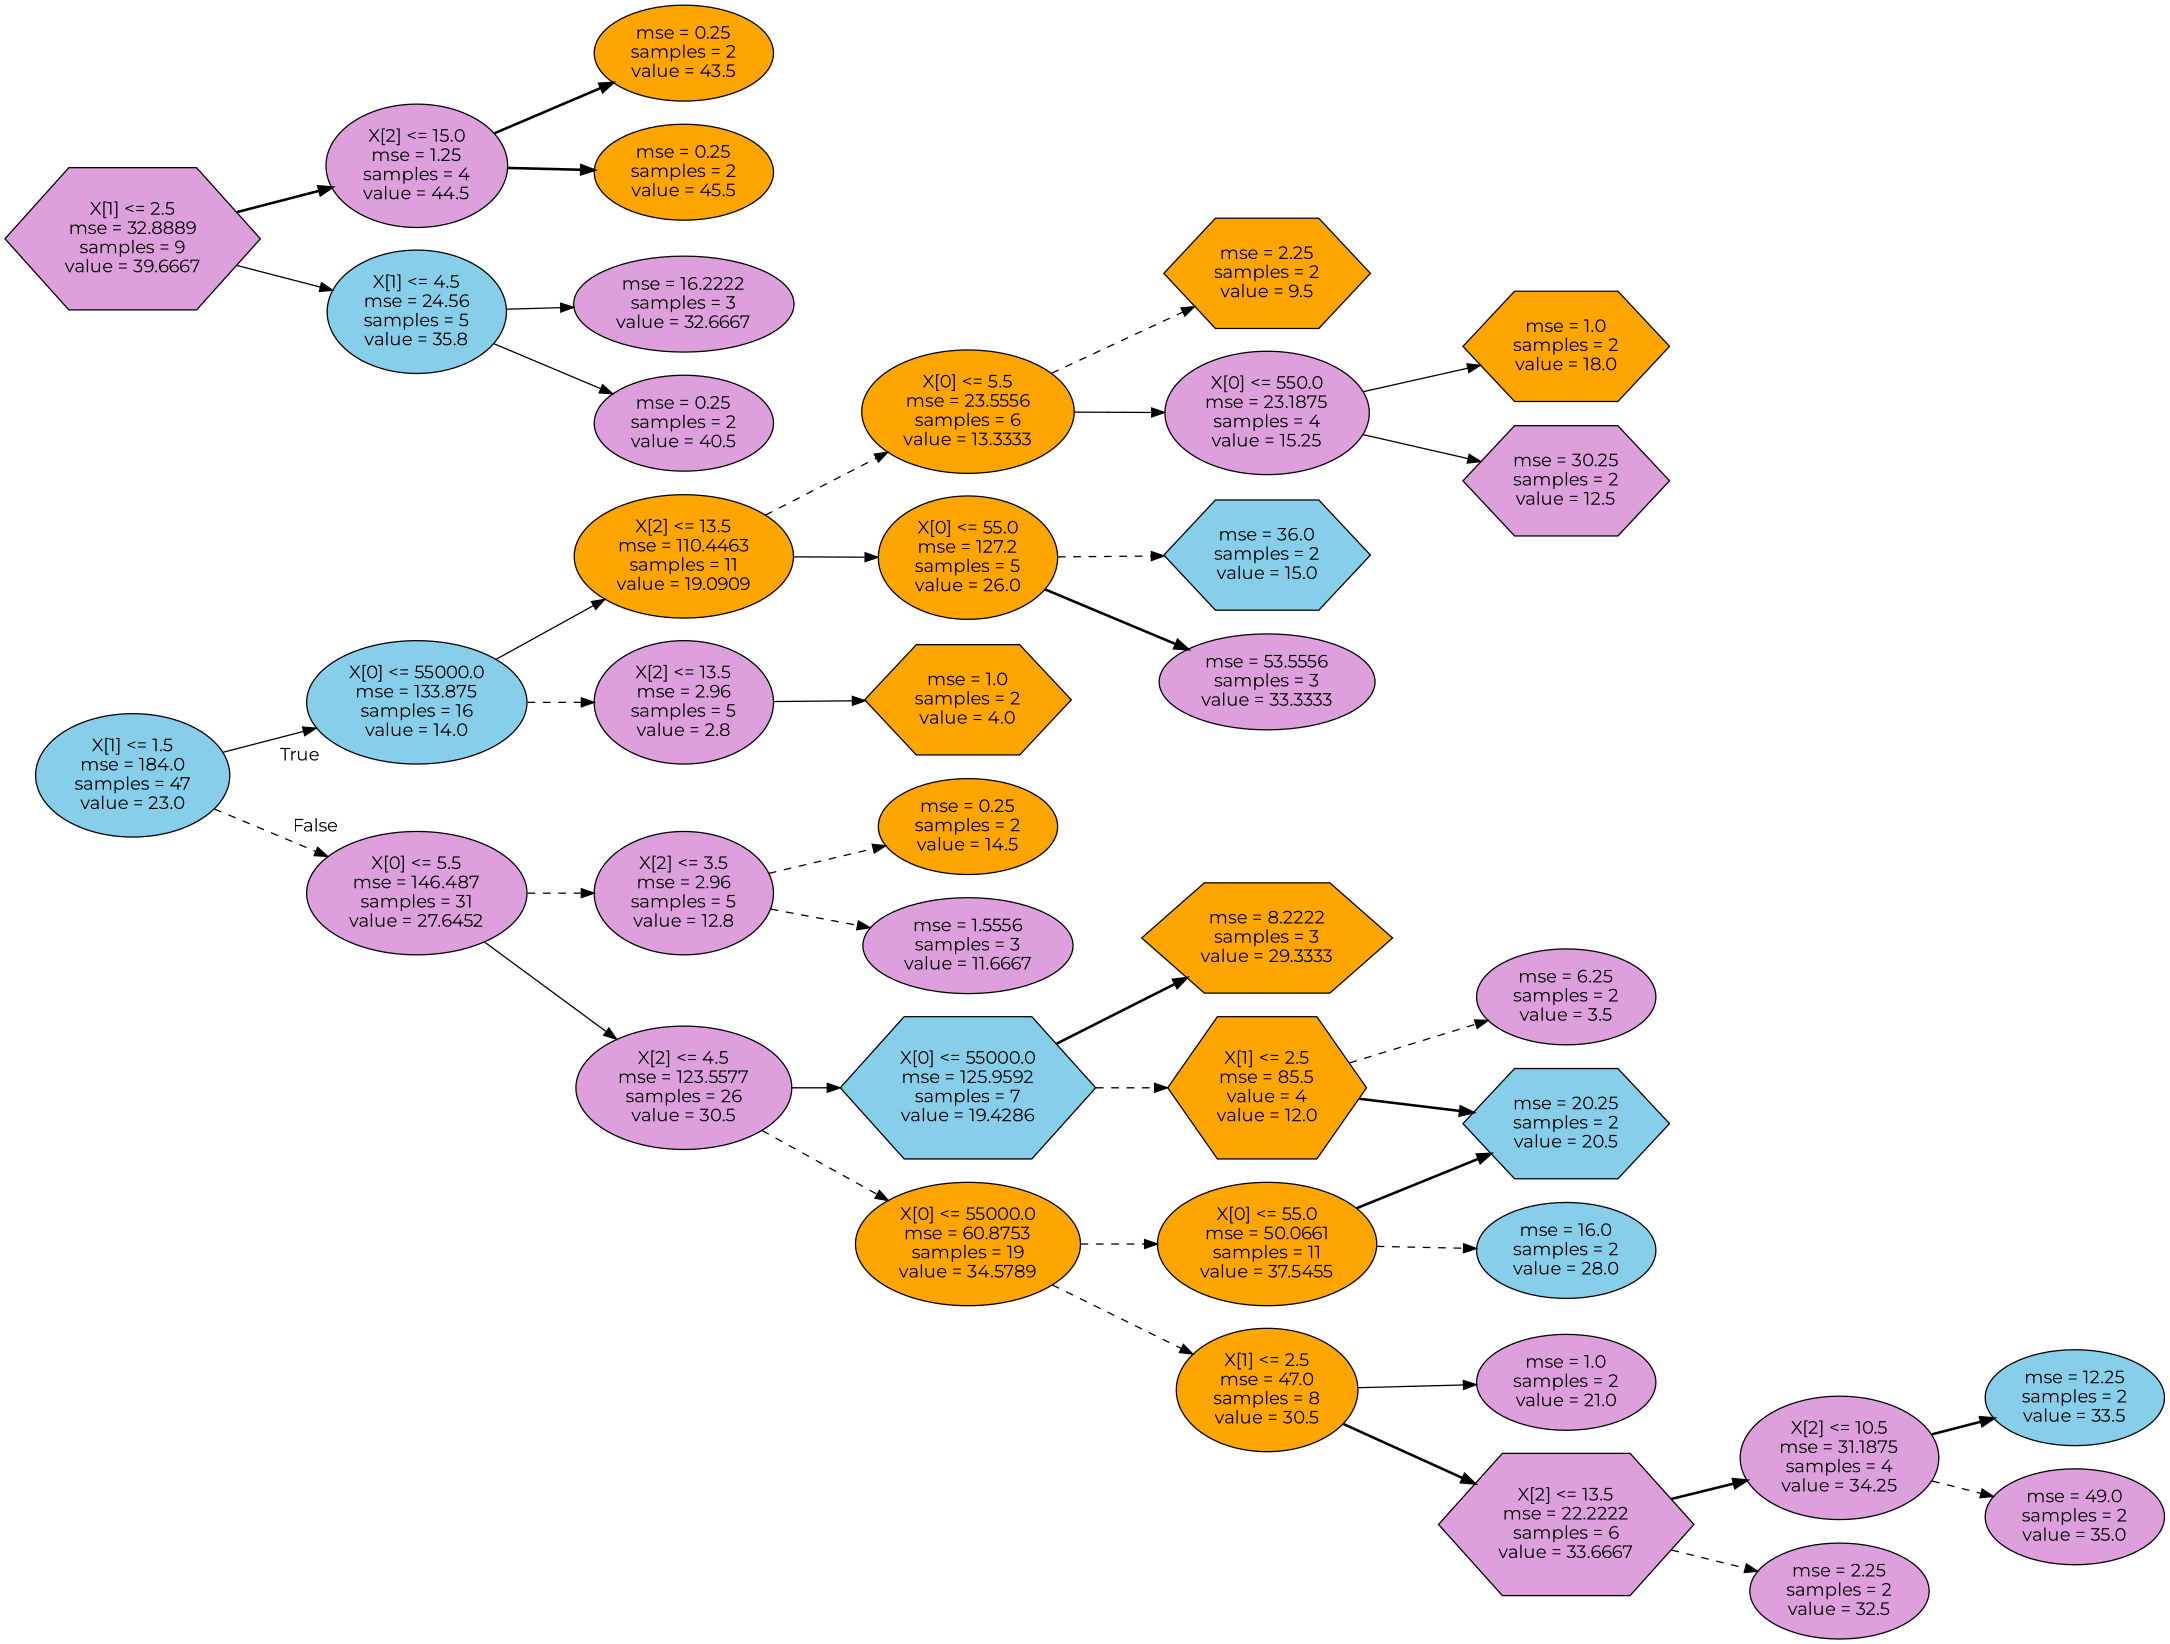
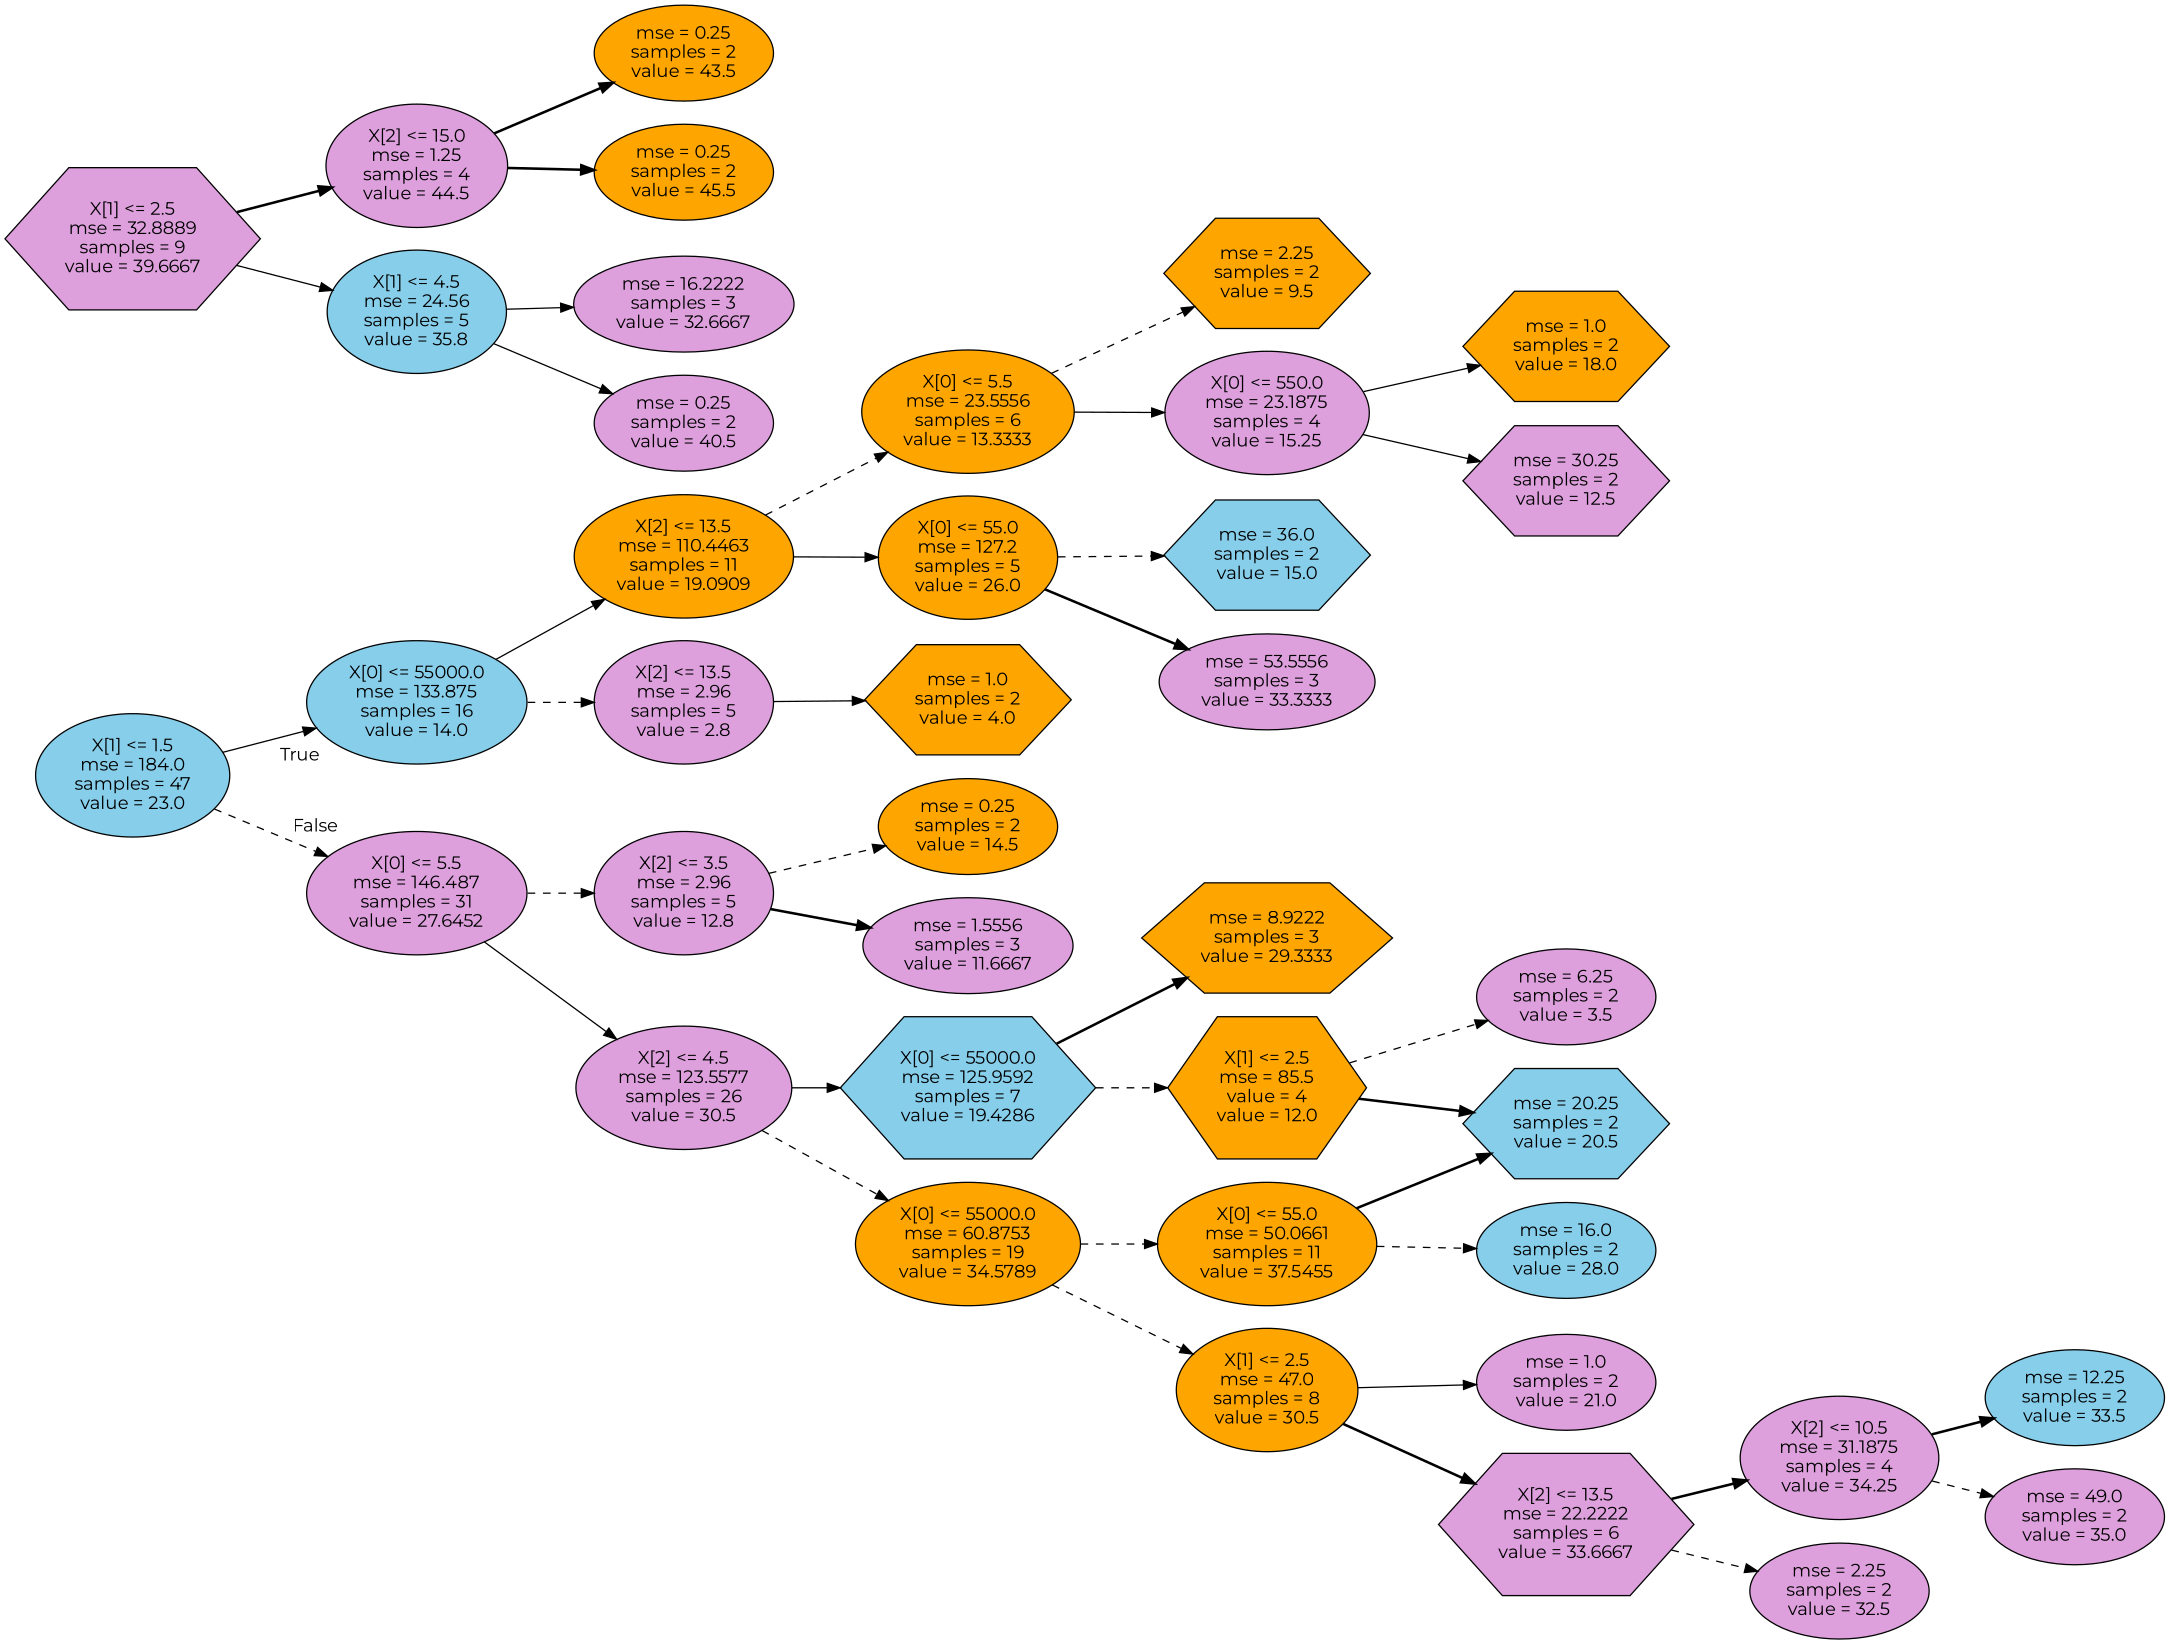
(814, 917) -> (814, 917)
(1267, 938) -> (1267, 938)
